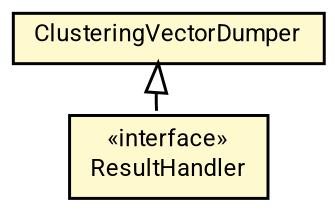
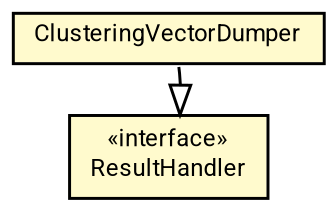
(156, 104) -> (180, 74)
